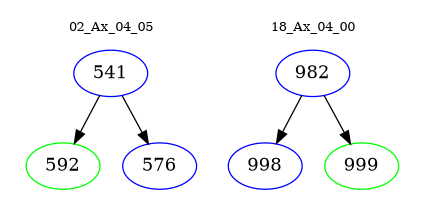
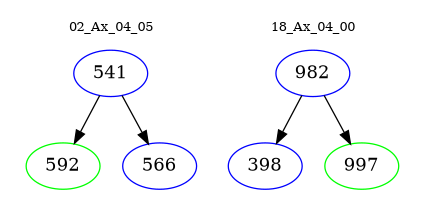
(160, 166) -> (160, 166)
(265, 166) -> (265, 166)
(362, 166) -> (362, 166)
